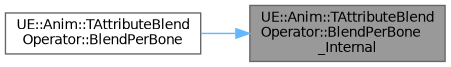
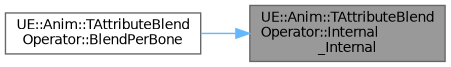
(347, 33) -> (347, 33)
